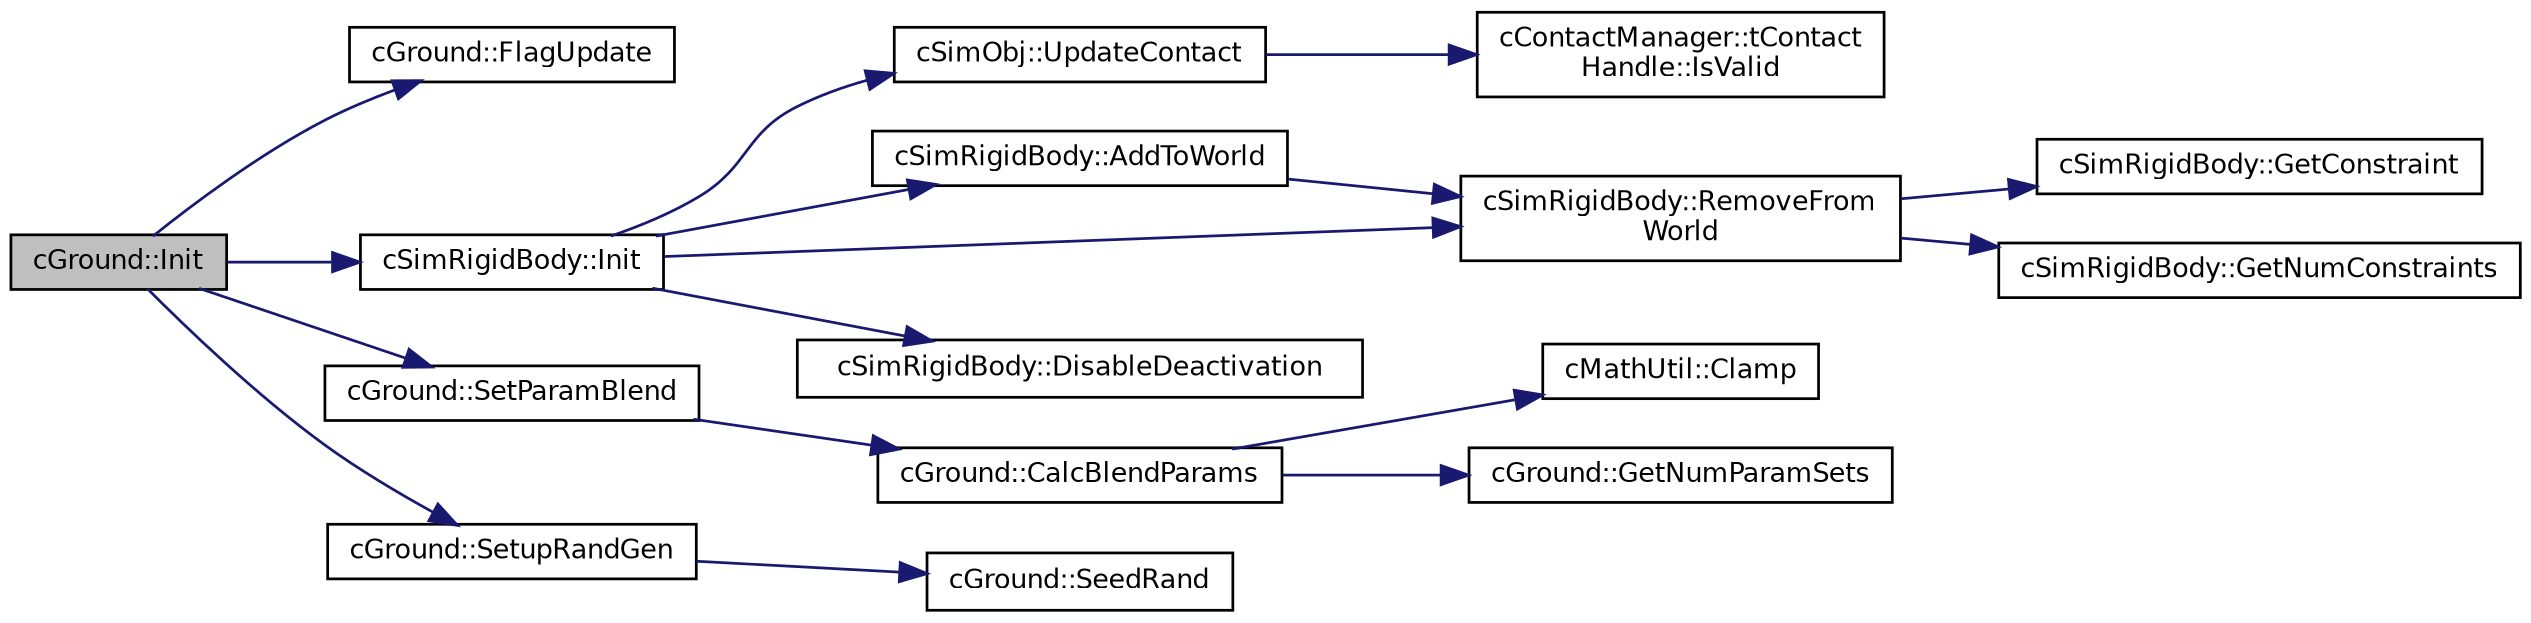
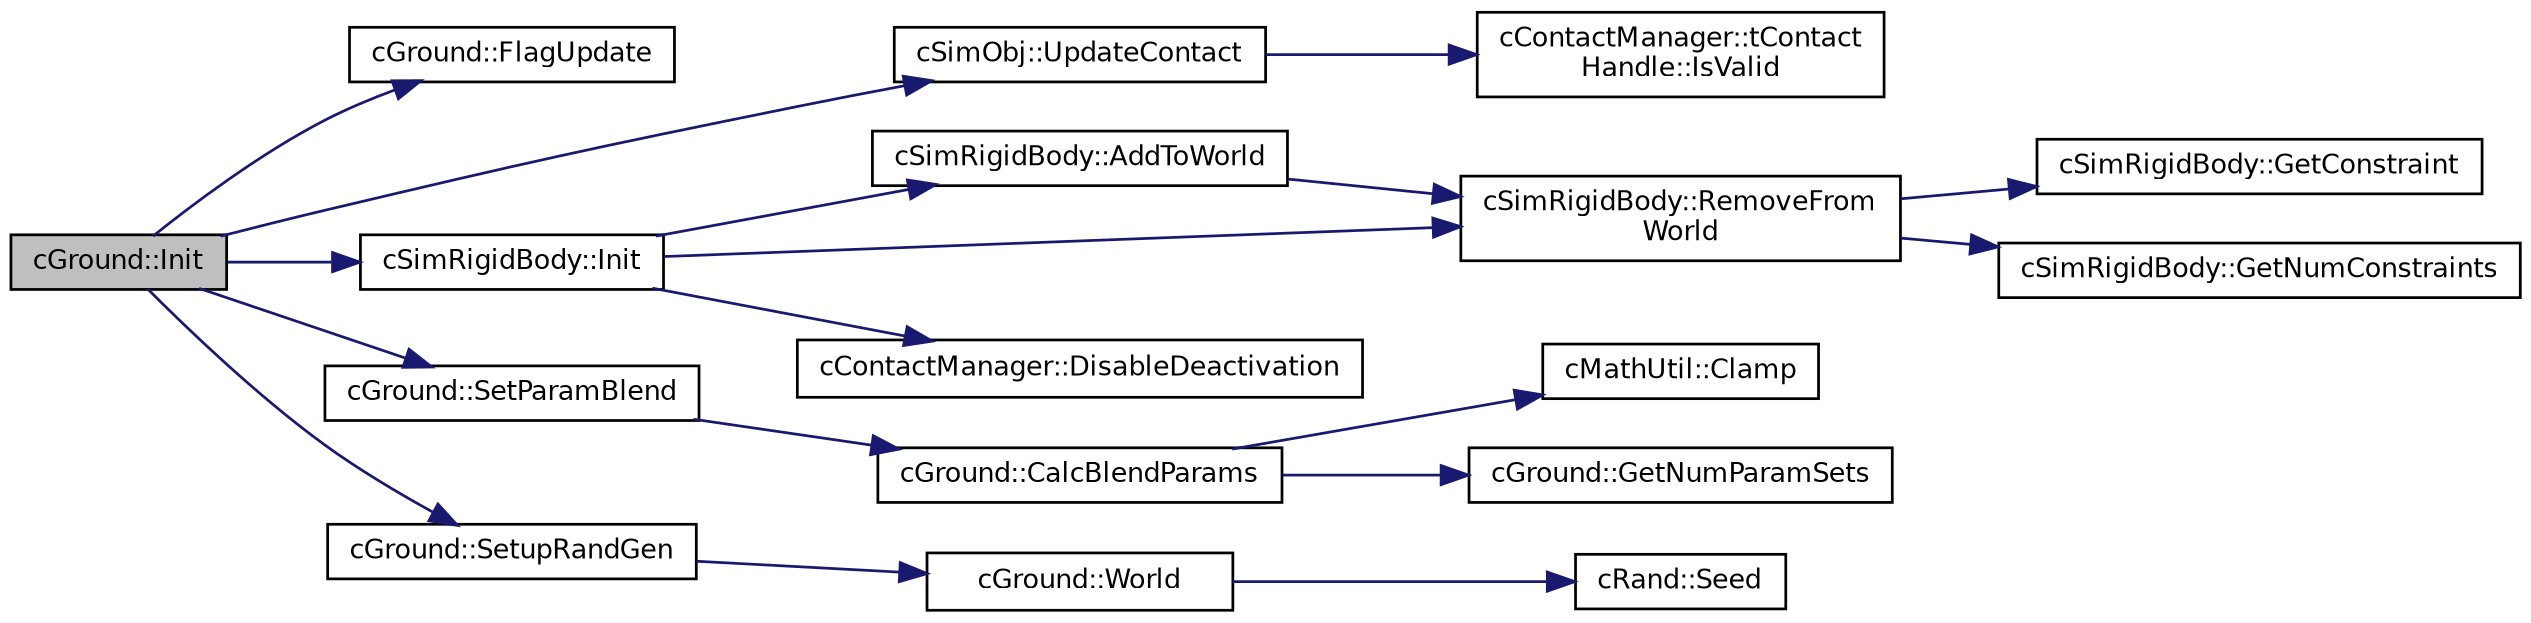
(741, 159) -> (562, 156)
(1080, 369) -> (1080, 369)
(1080, 582) -> (1080, 582)
none -> (1681, 582)
